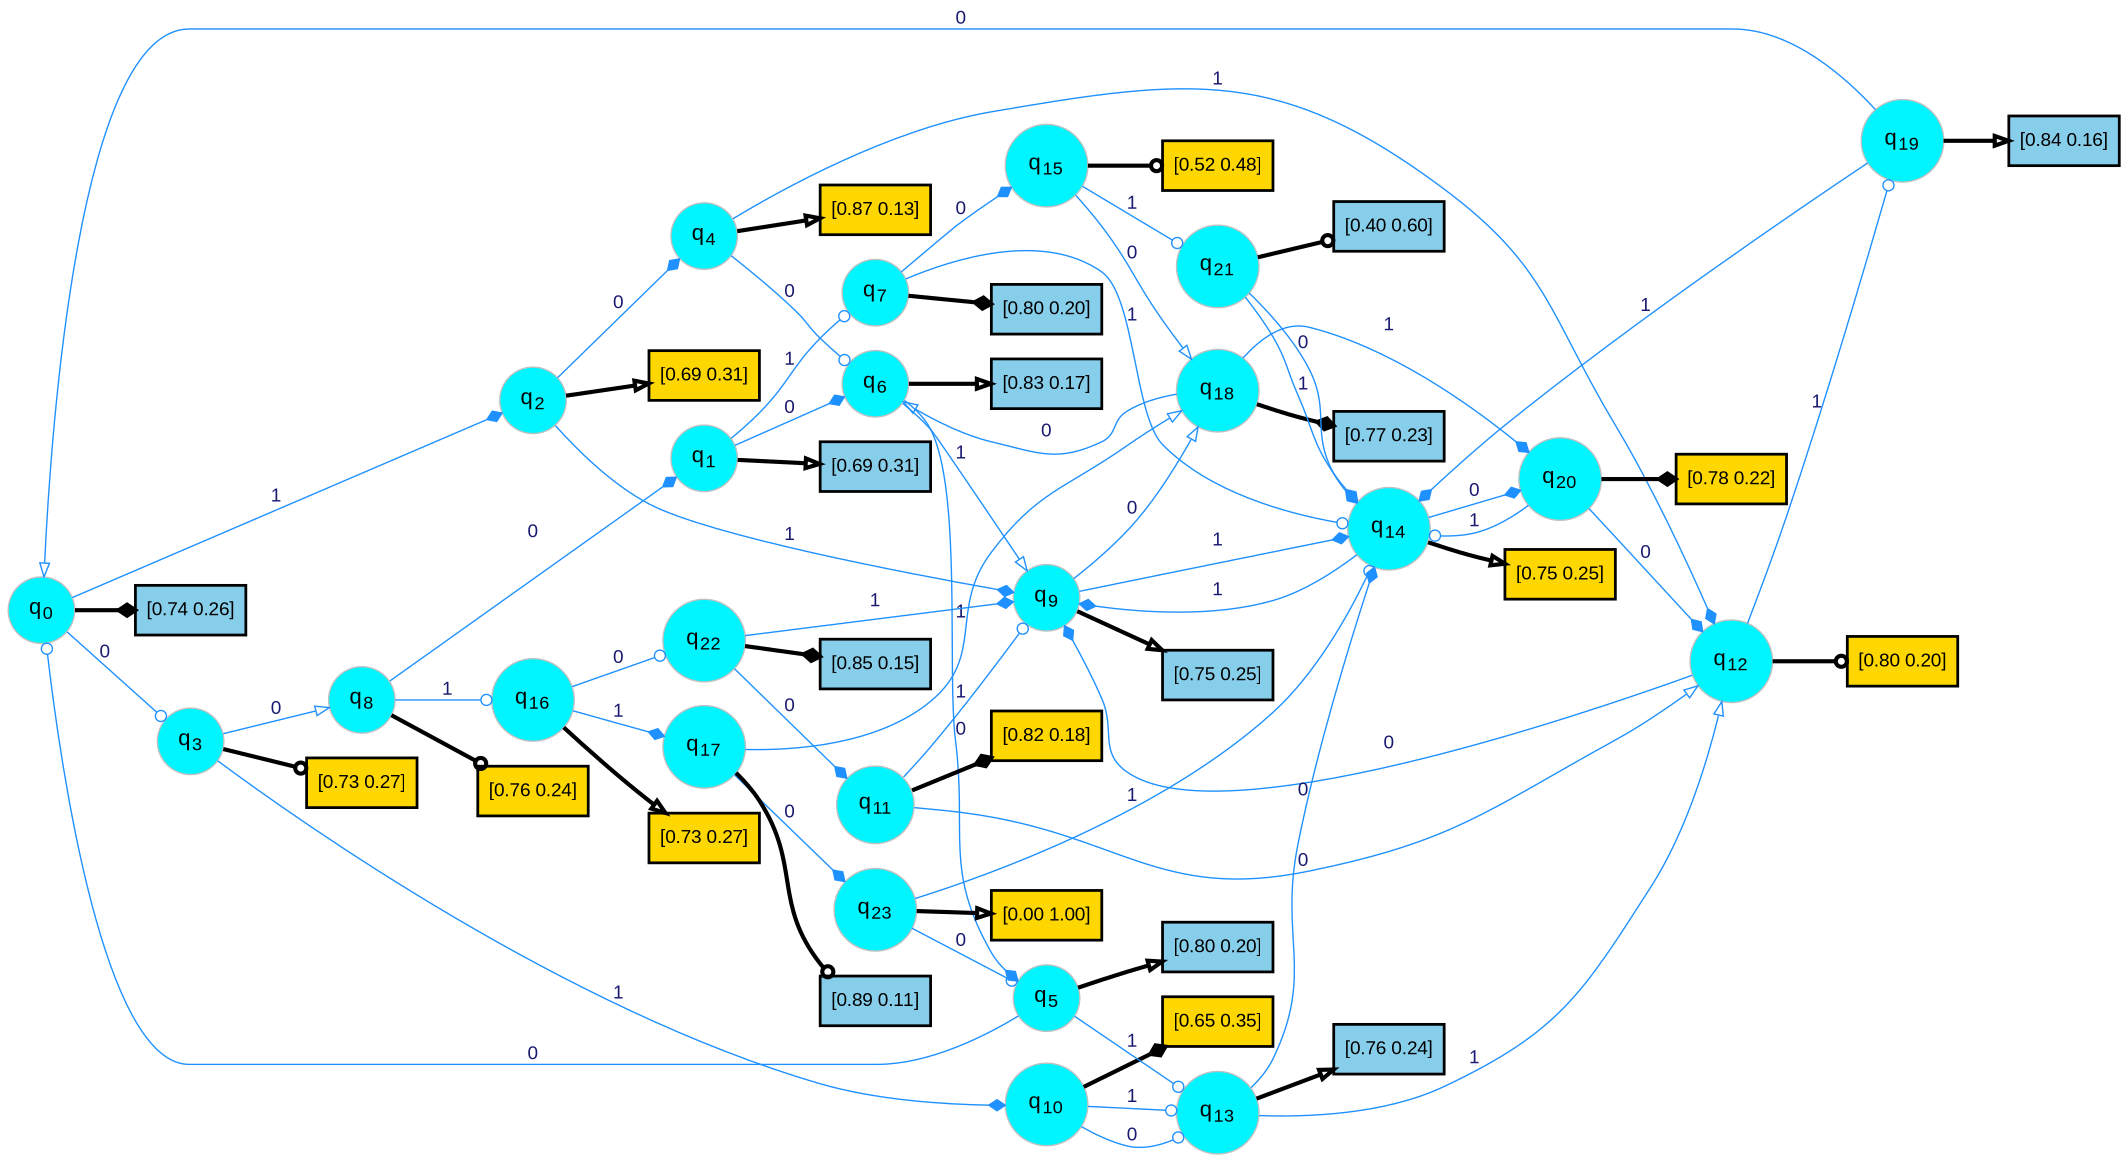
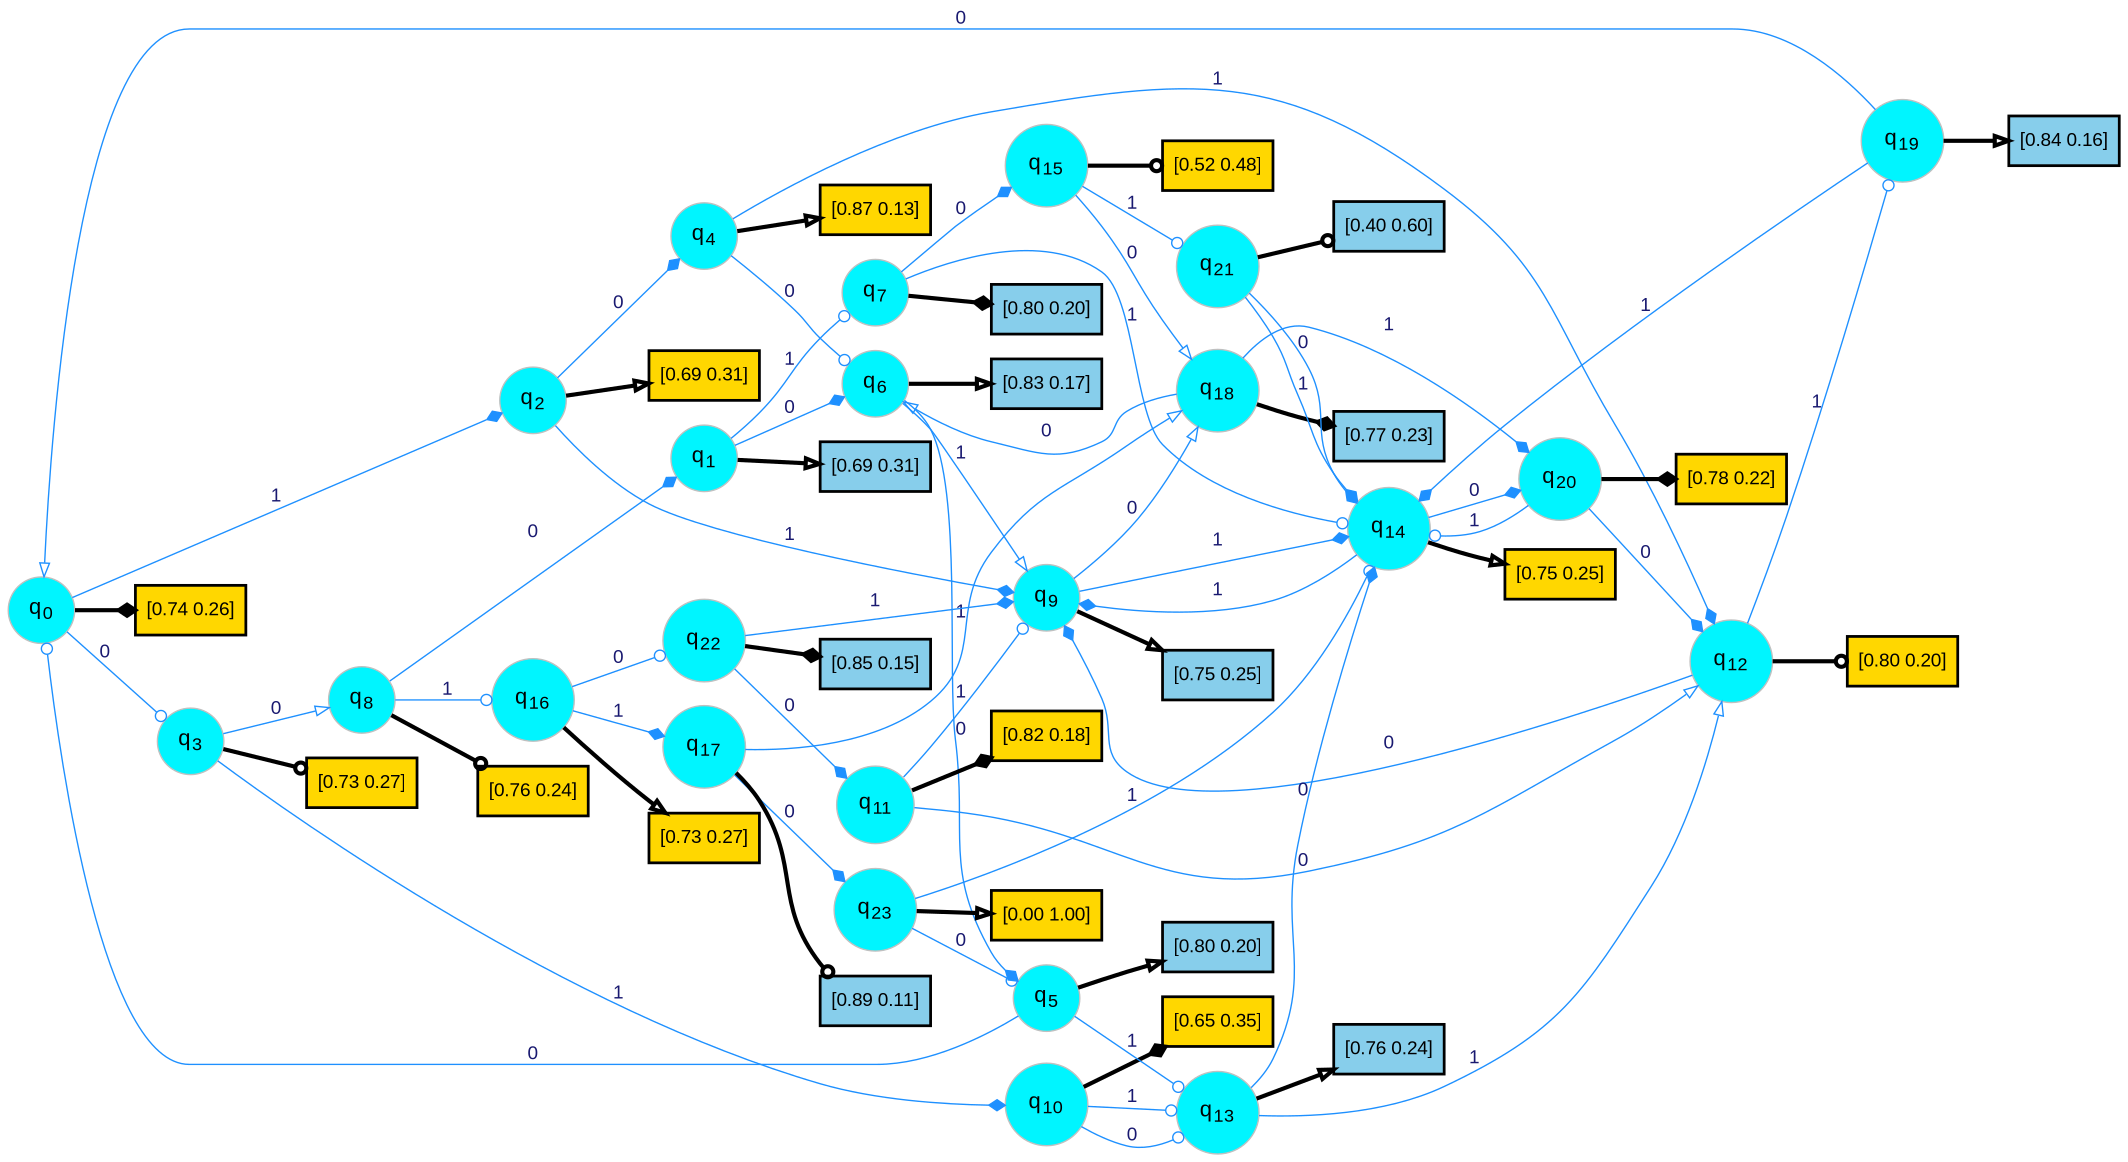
(191, 610) -> (191, 610)
